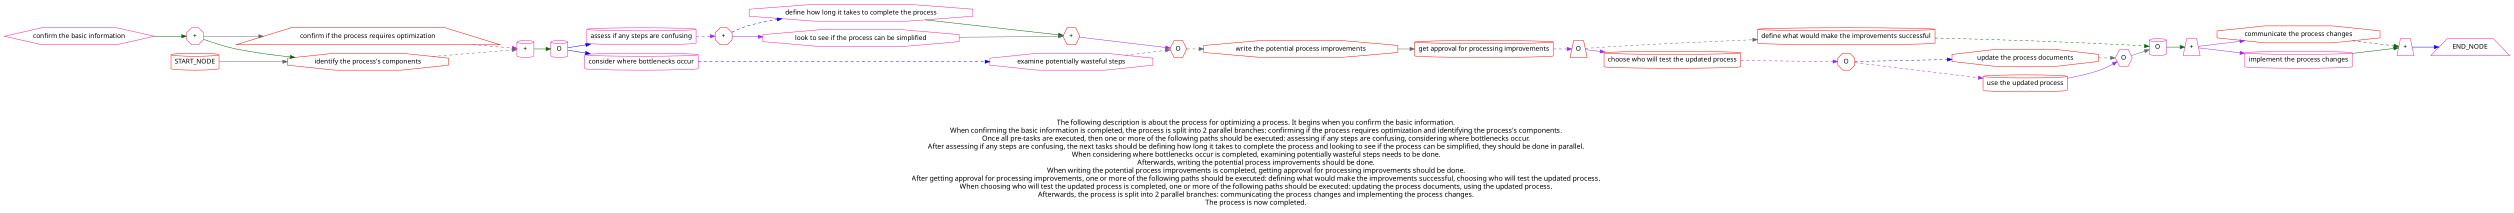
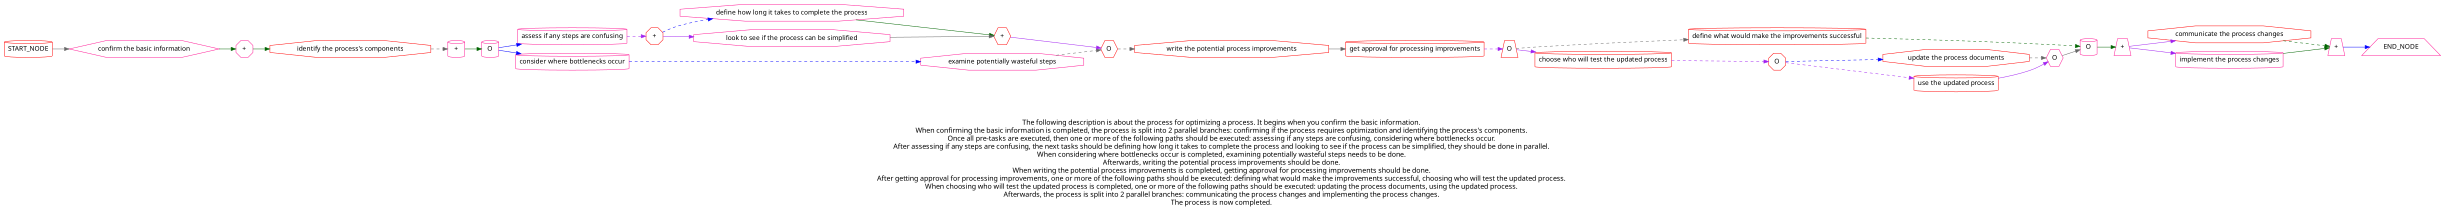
(368, 36) -> none
(251, 62) -> (58, 49)
